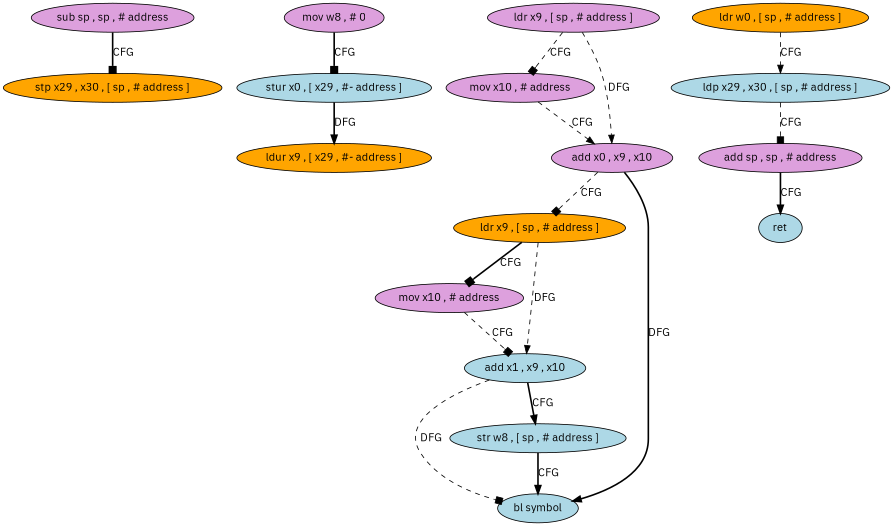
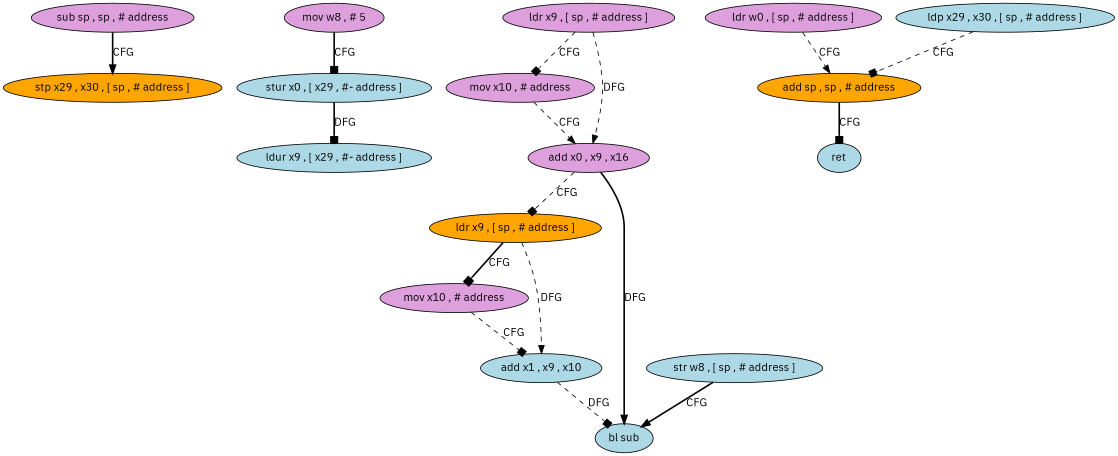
(334, 18) -> (334, 18)
(780, 18) -> (793, 18)
(113, 49) -> (113, 49)
(780, 49) -> (814, 49)
(334, 119) -> (334, 119)
(334, 158) -> (334, 158)
(612, 158) -> (589, 158)
(780, 158) -> (839, 88)
(780, 189) -> (839, 119)
(531, 399) -> none
(538, 508) -> (624, 438)
